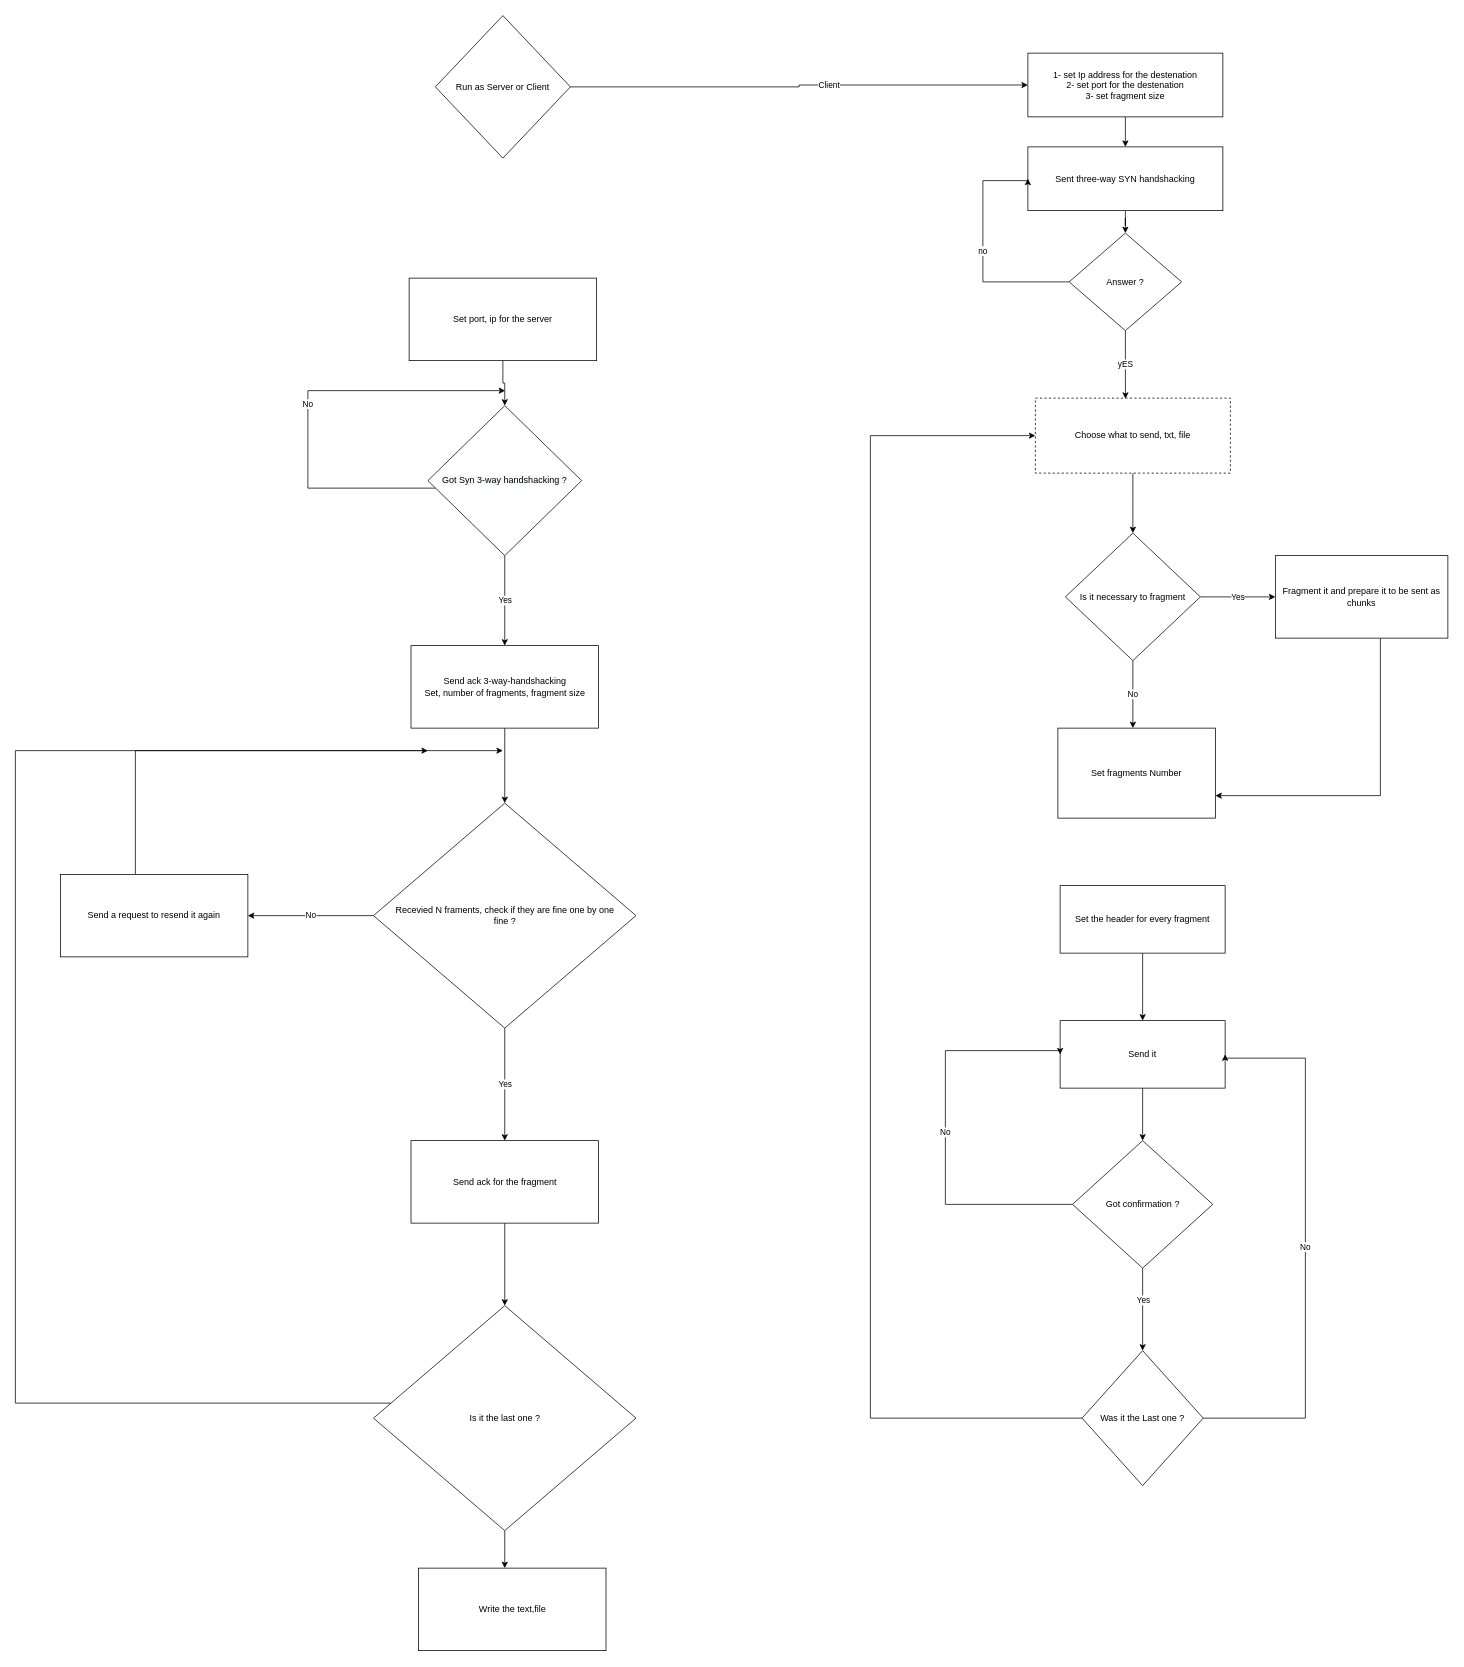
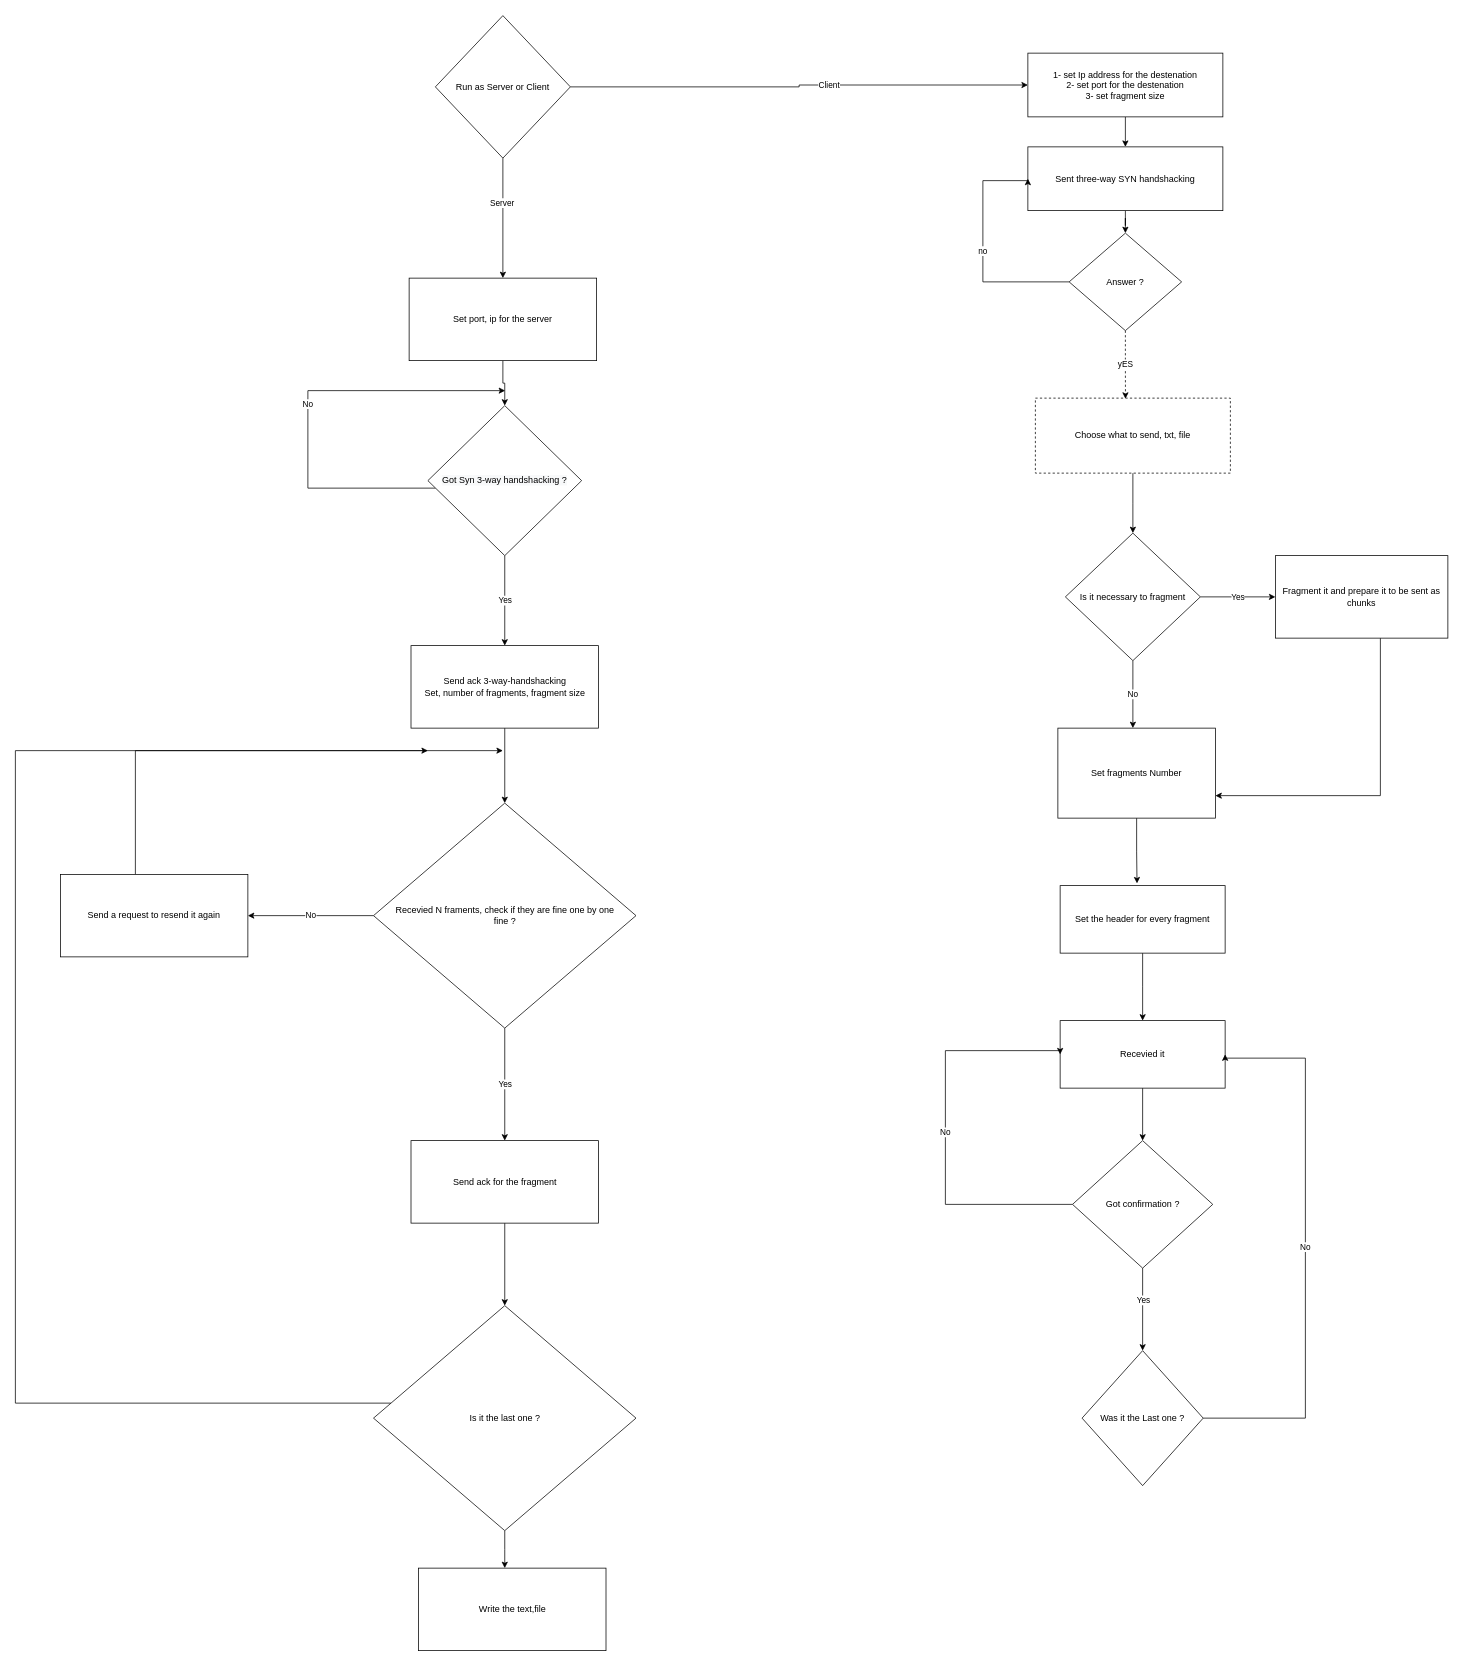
none -> (503, 203)
(1125, 345) -> (1125, 345)
(870, 848) -> none
none -> (1137, 848)
(1143, 1054) -> (1143, 1054)
